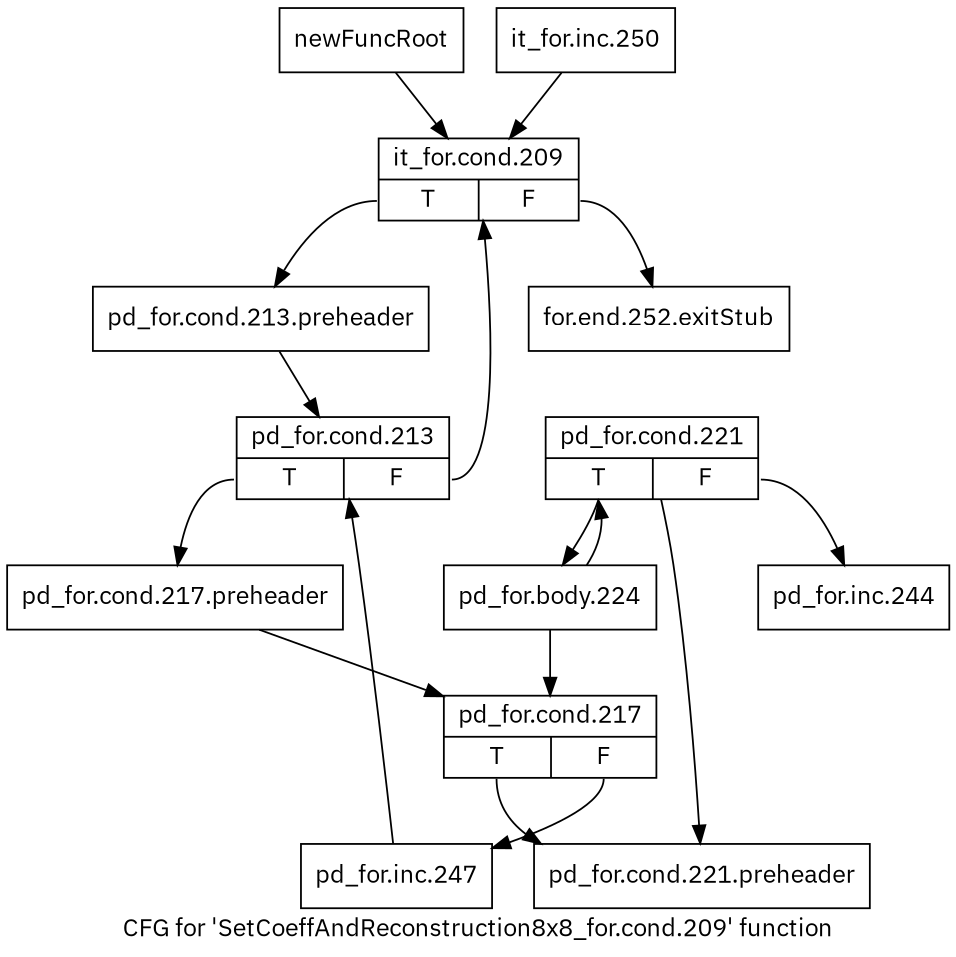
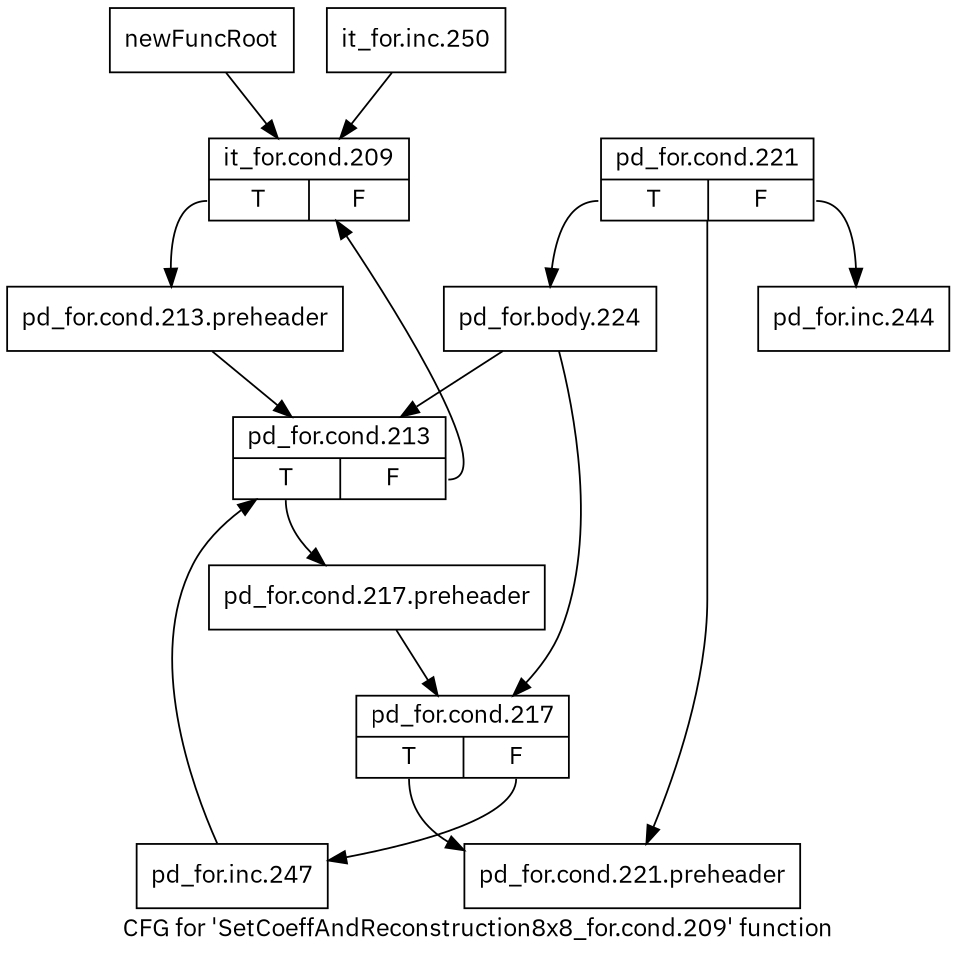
(659, 319) -> none
(598, 543) -> (460, 379)
